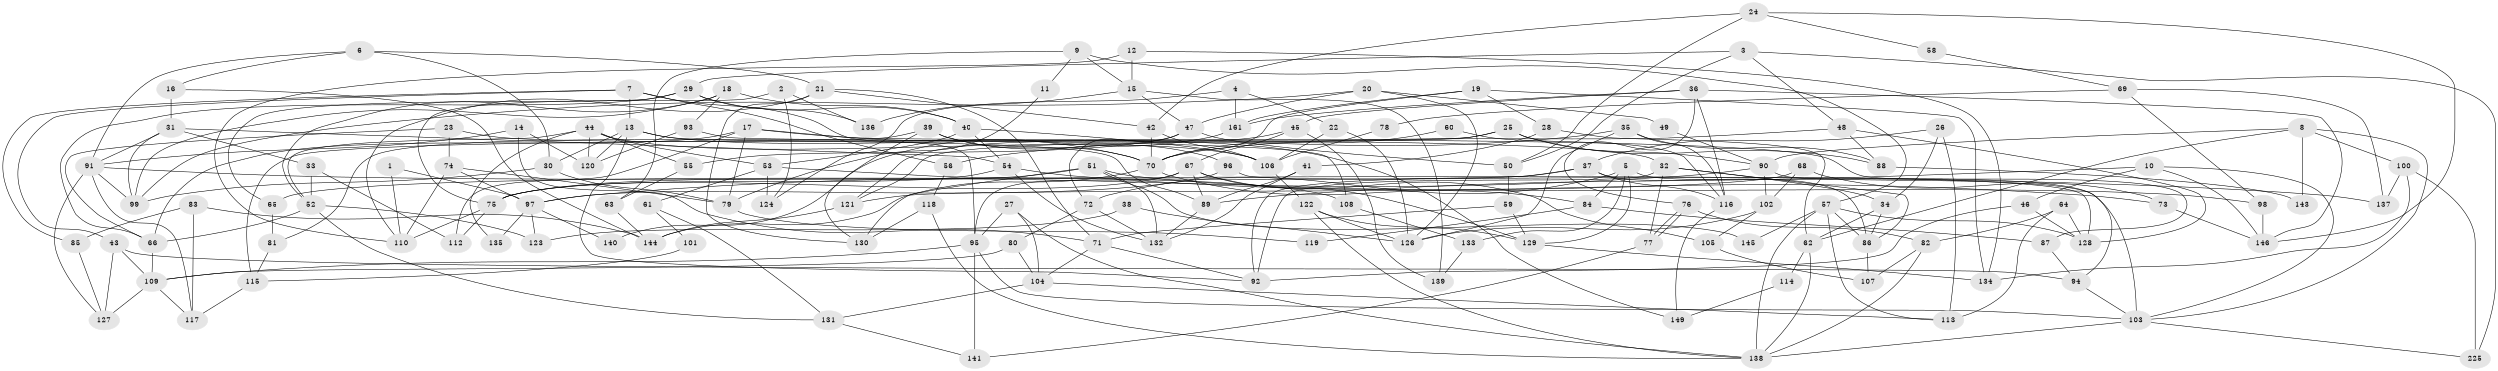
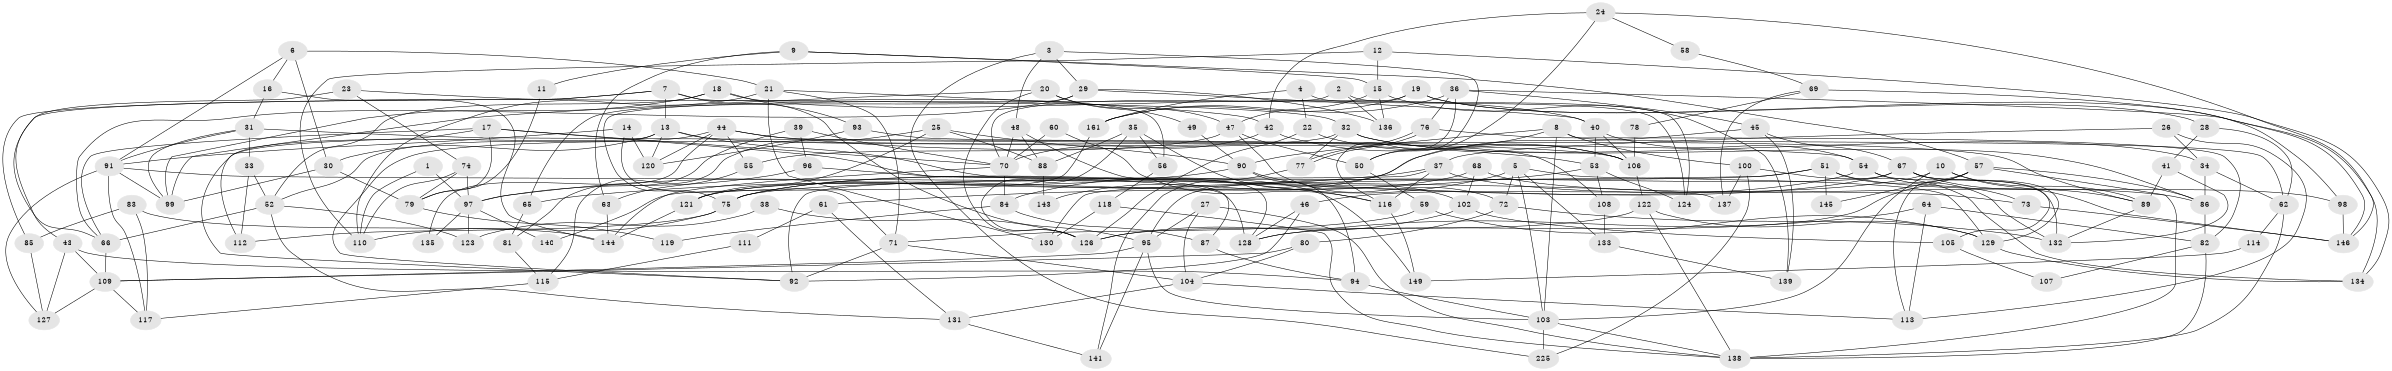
(826, 199) -> none
(691, 243) -> (745, 243)
(1868, 263) -> (2205, 221)
